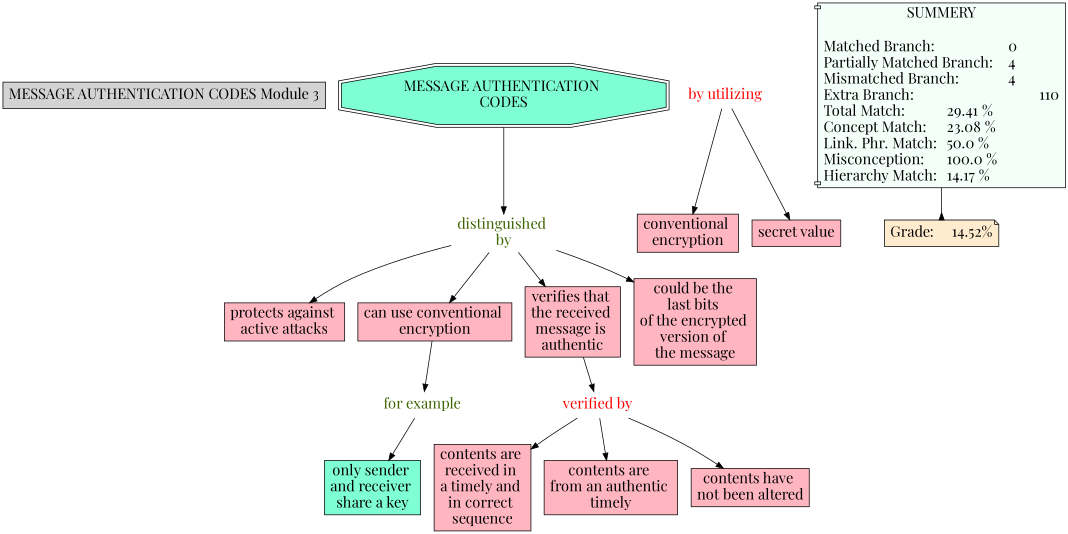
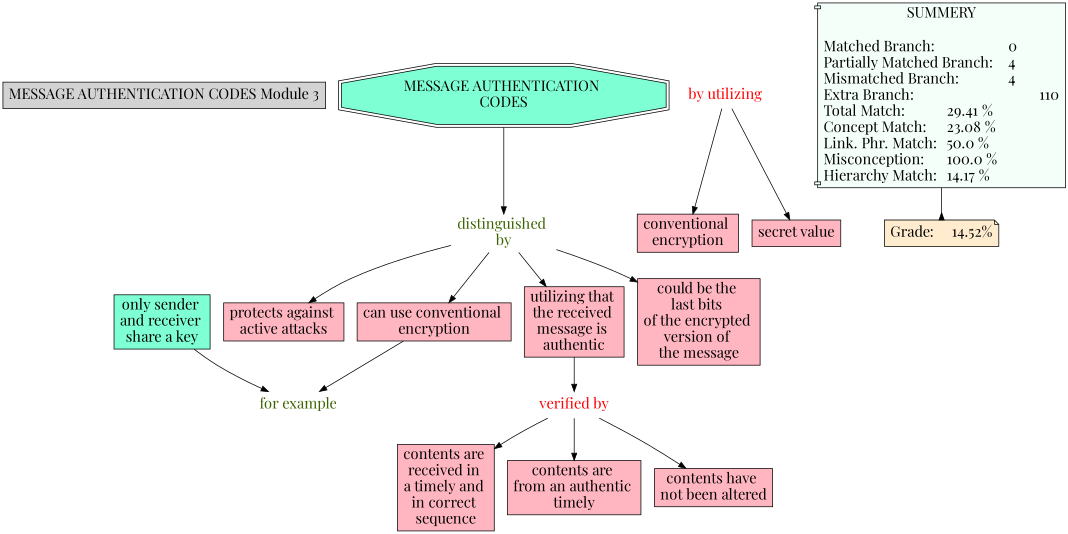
(573, 322) -> (574, 322)
(404, 436) -> (227, 371)
